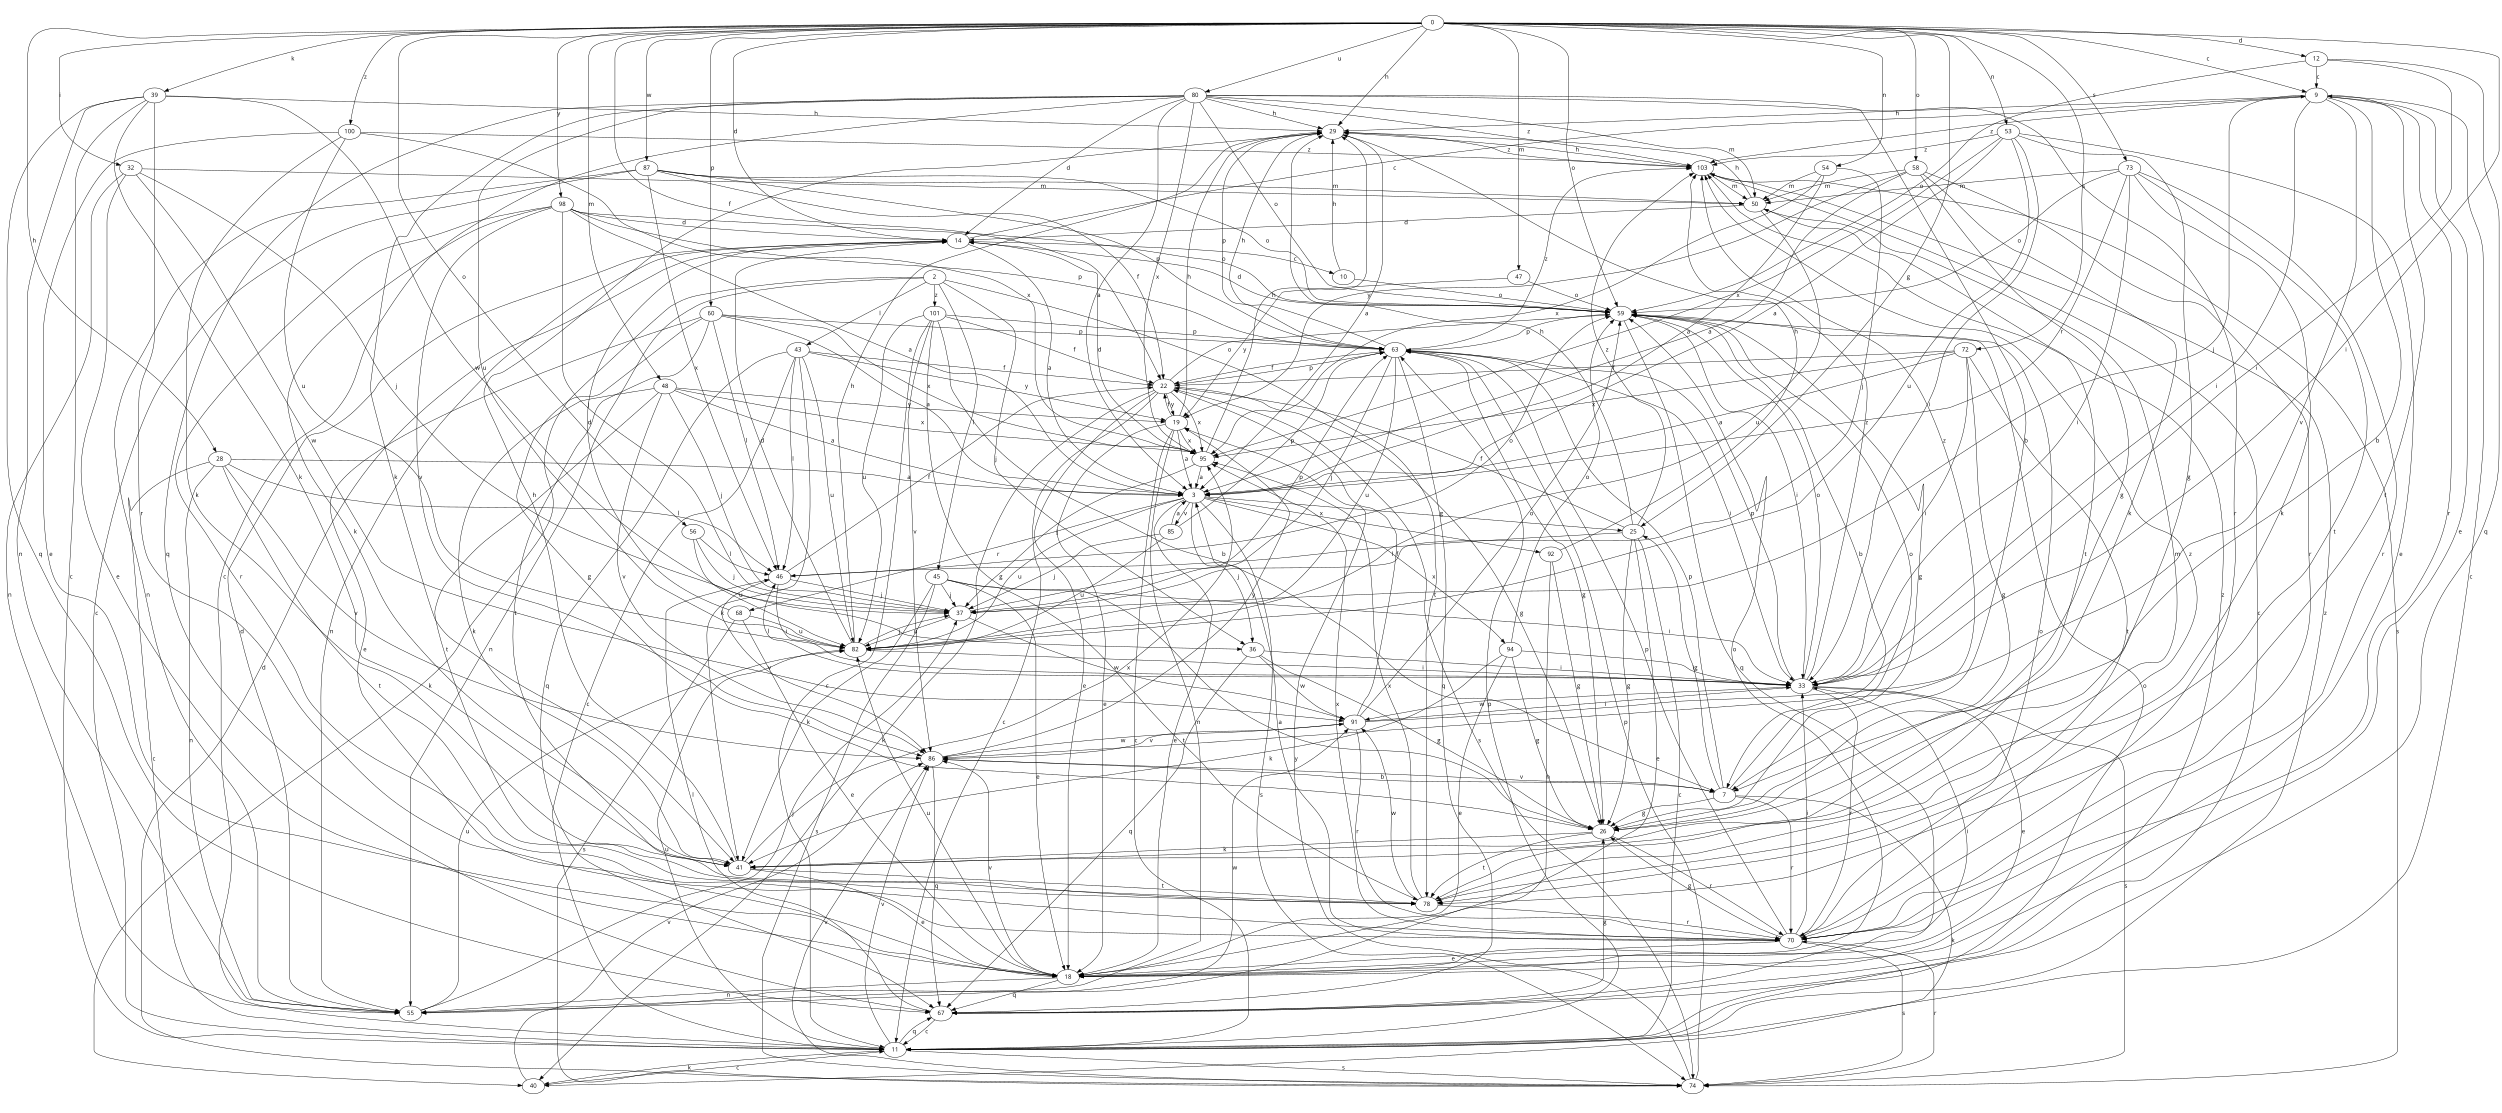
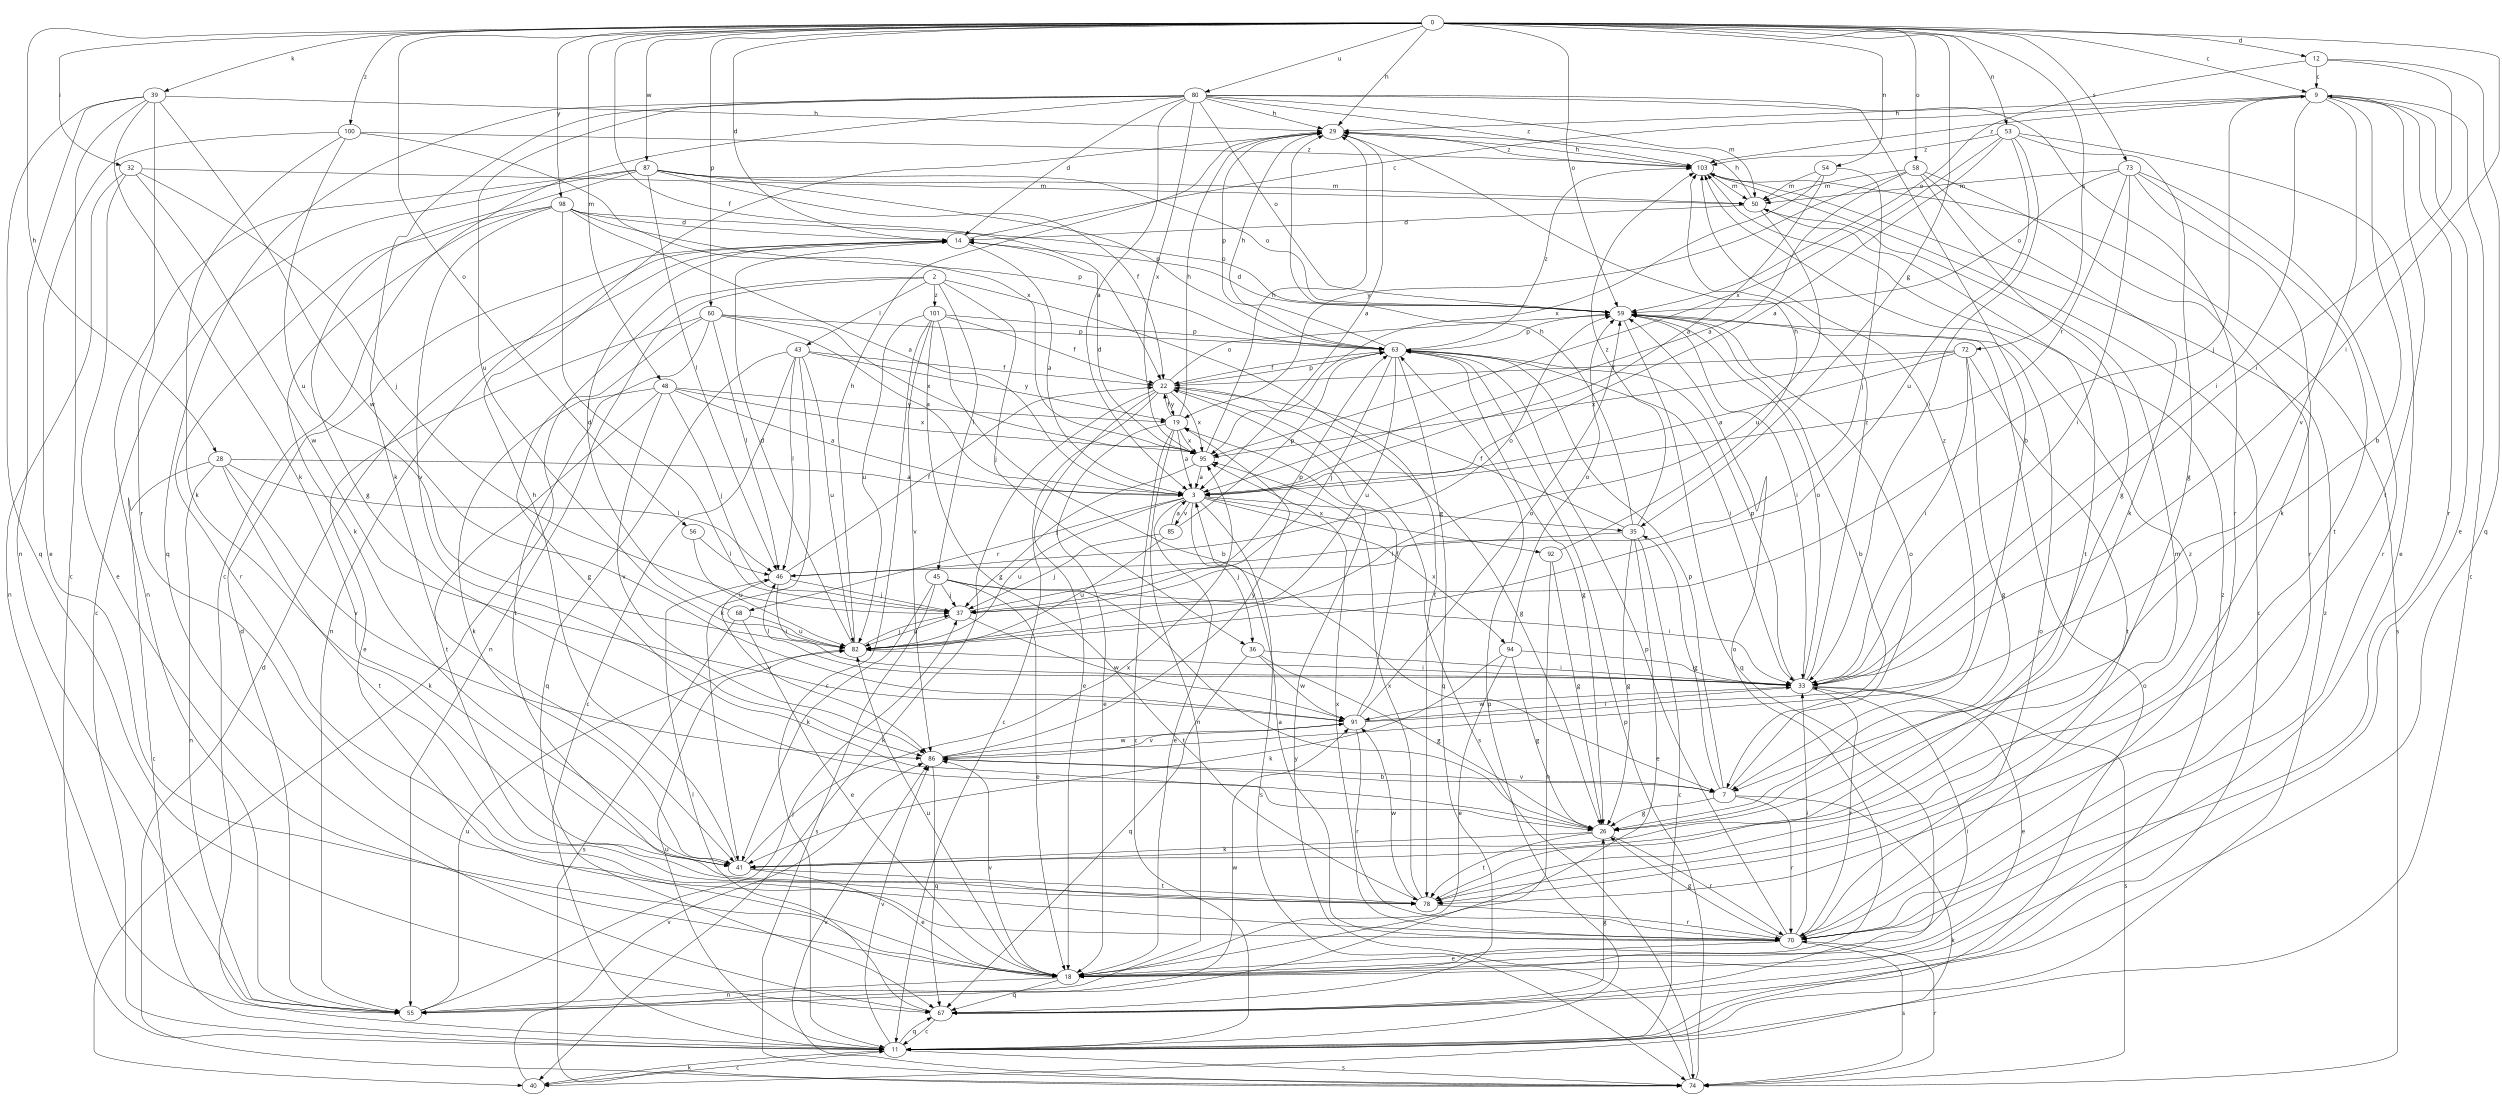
(1344, 277) -> none
(1519, 277) -> none
(696, 368) -> (696, 368)
(614, 517) -> (647, 589)
(1633, 532) -> (1633, 532)
(1920, 555) -> (640, 681)
(808, 602) -> none
